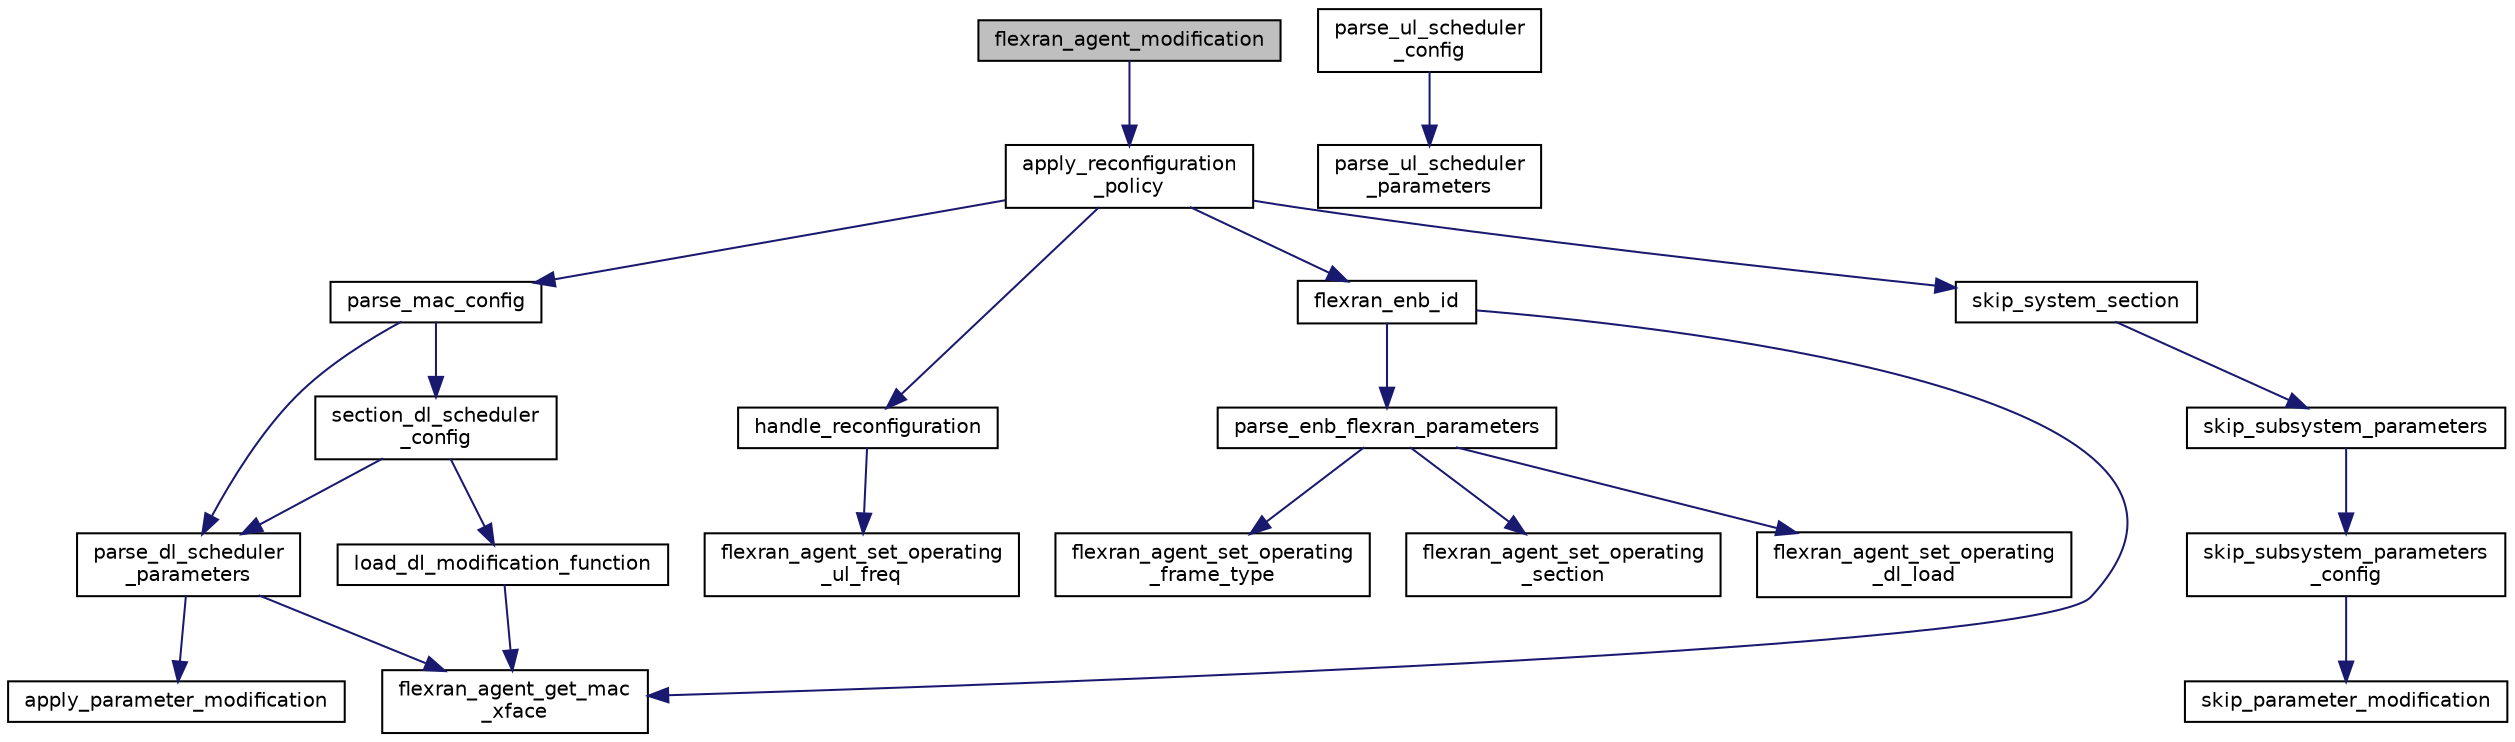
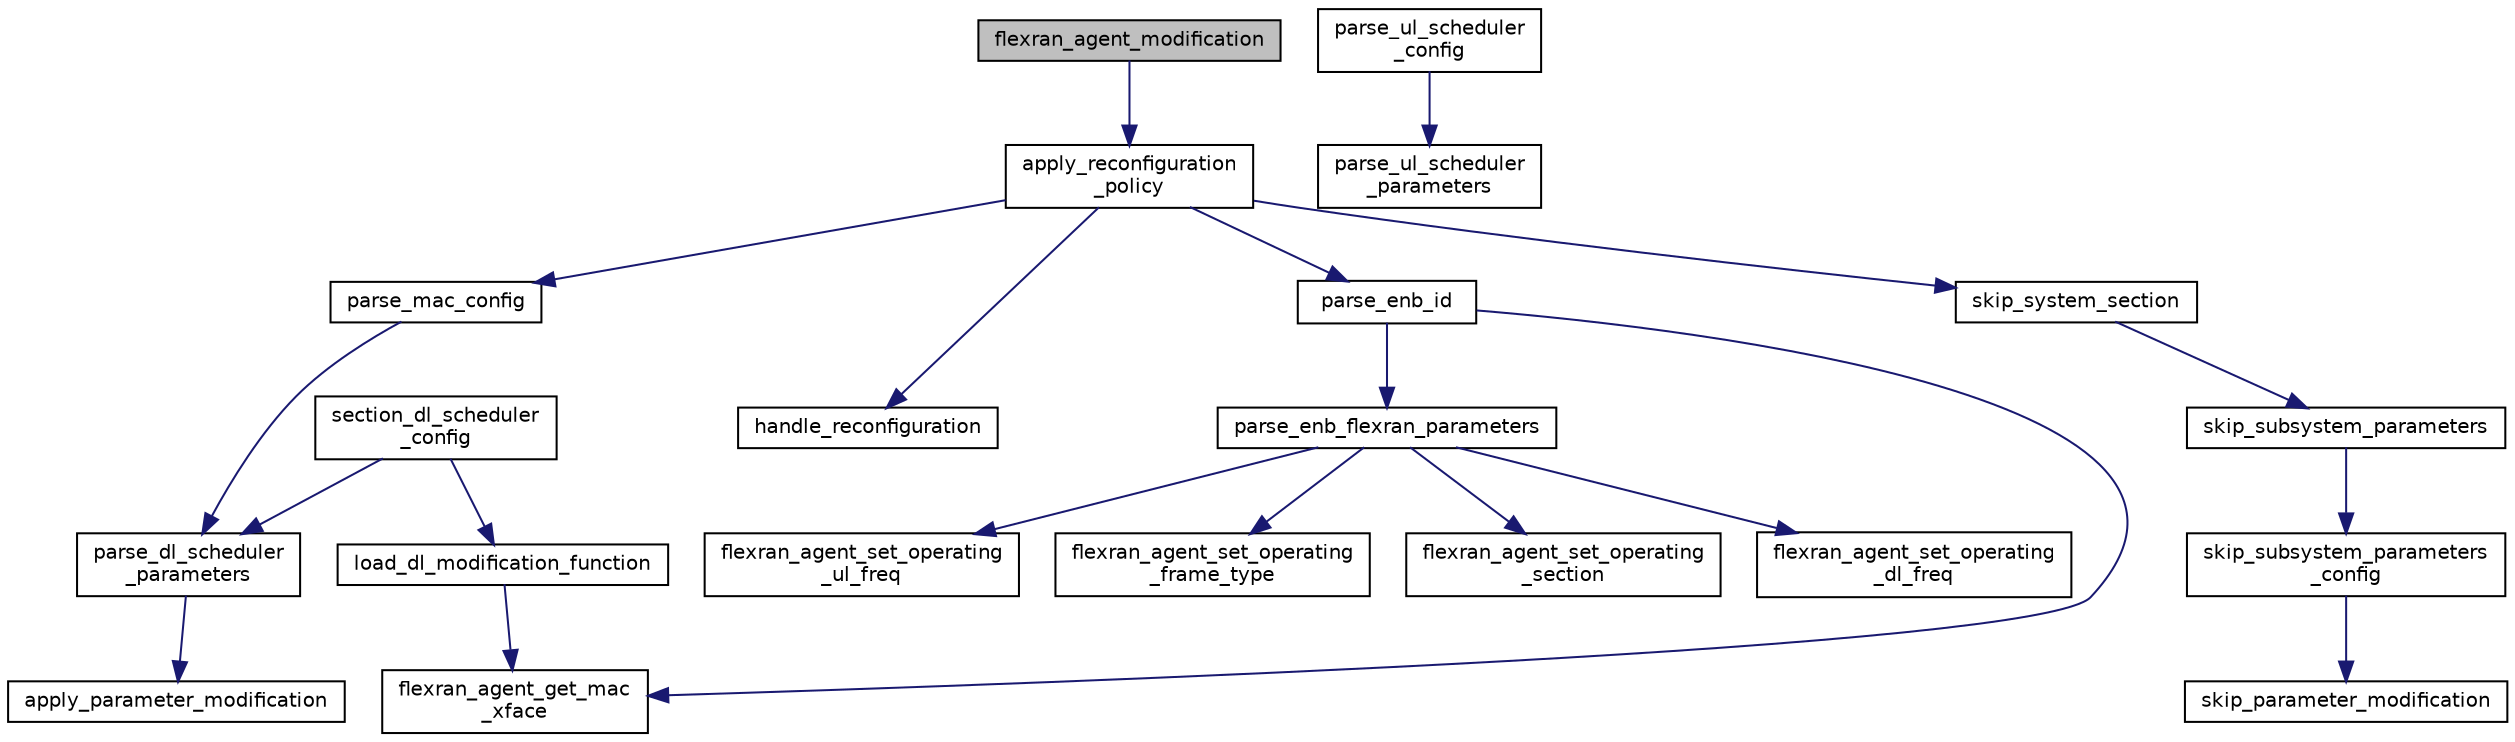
(1387, 302) -> (1387, 302)
(436, 349) -> none
(866, 480) -> (1157, 488)
(1914, 565) -> (1914, 565)
(342, 629) -> none
